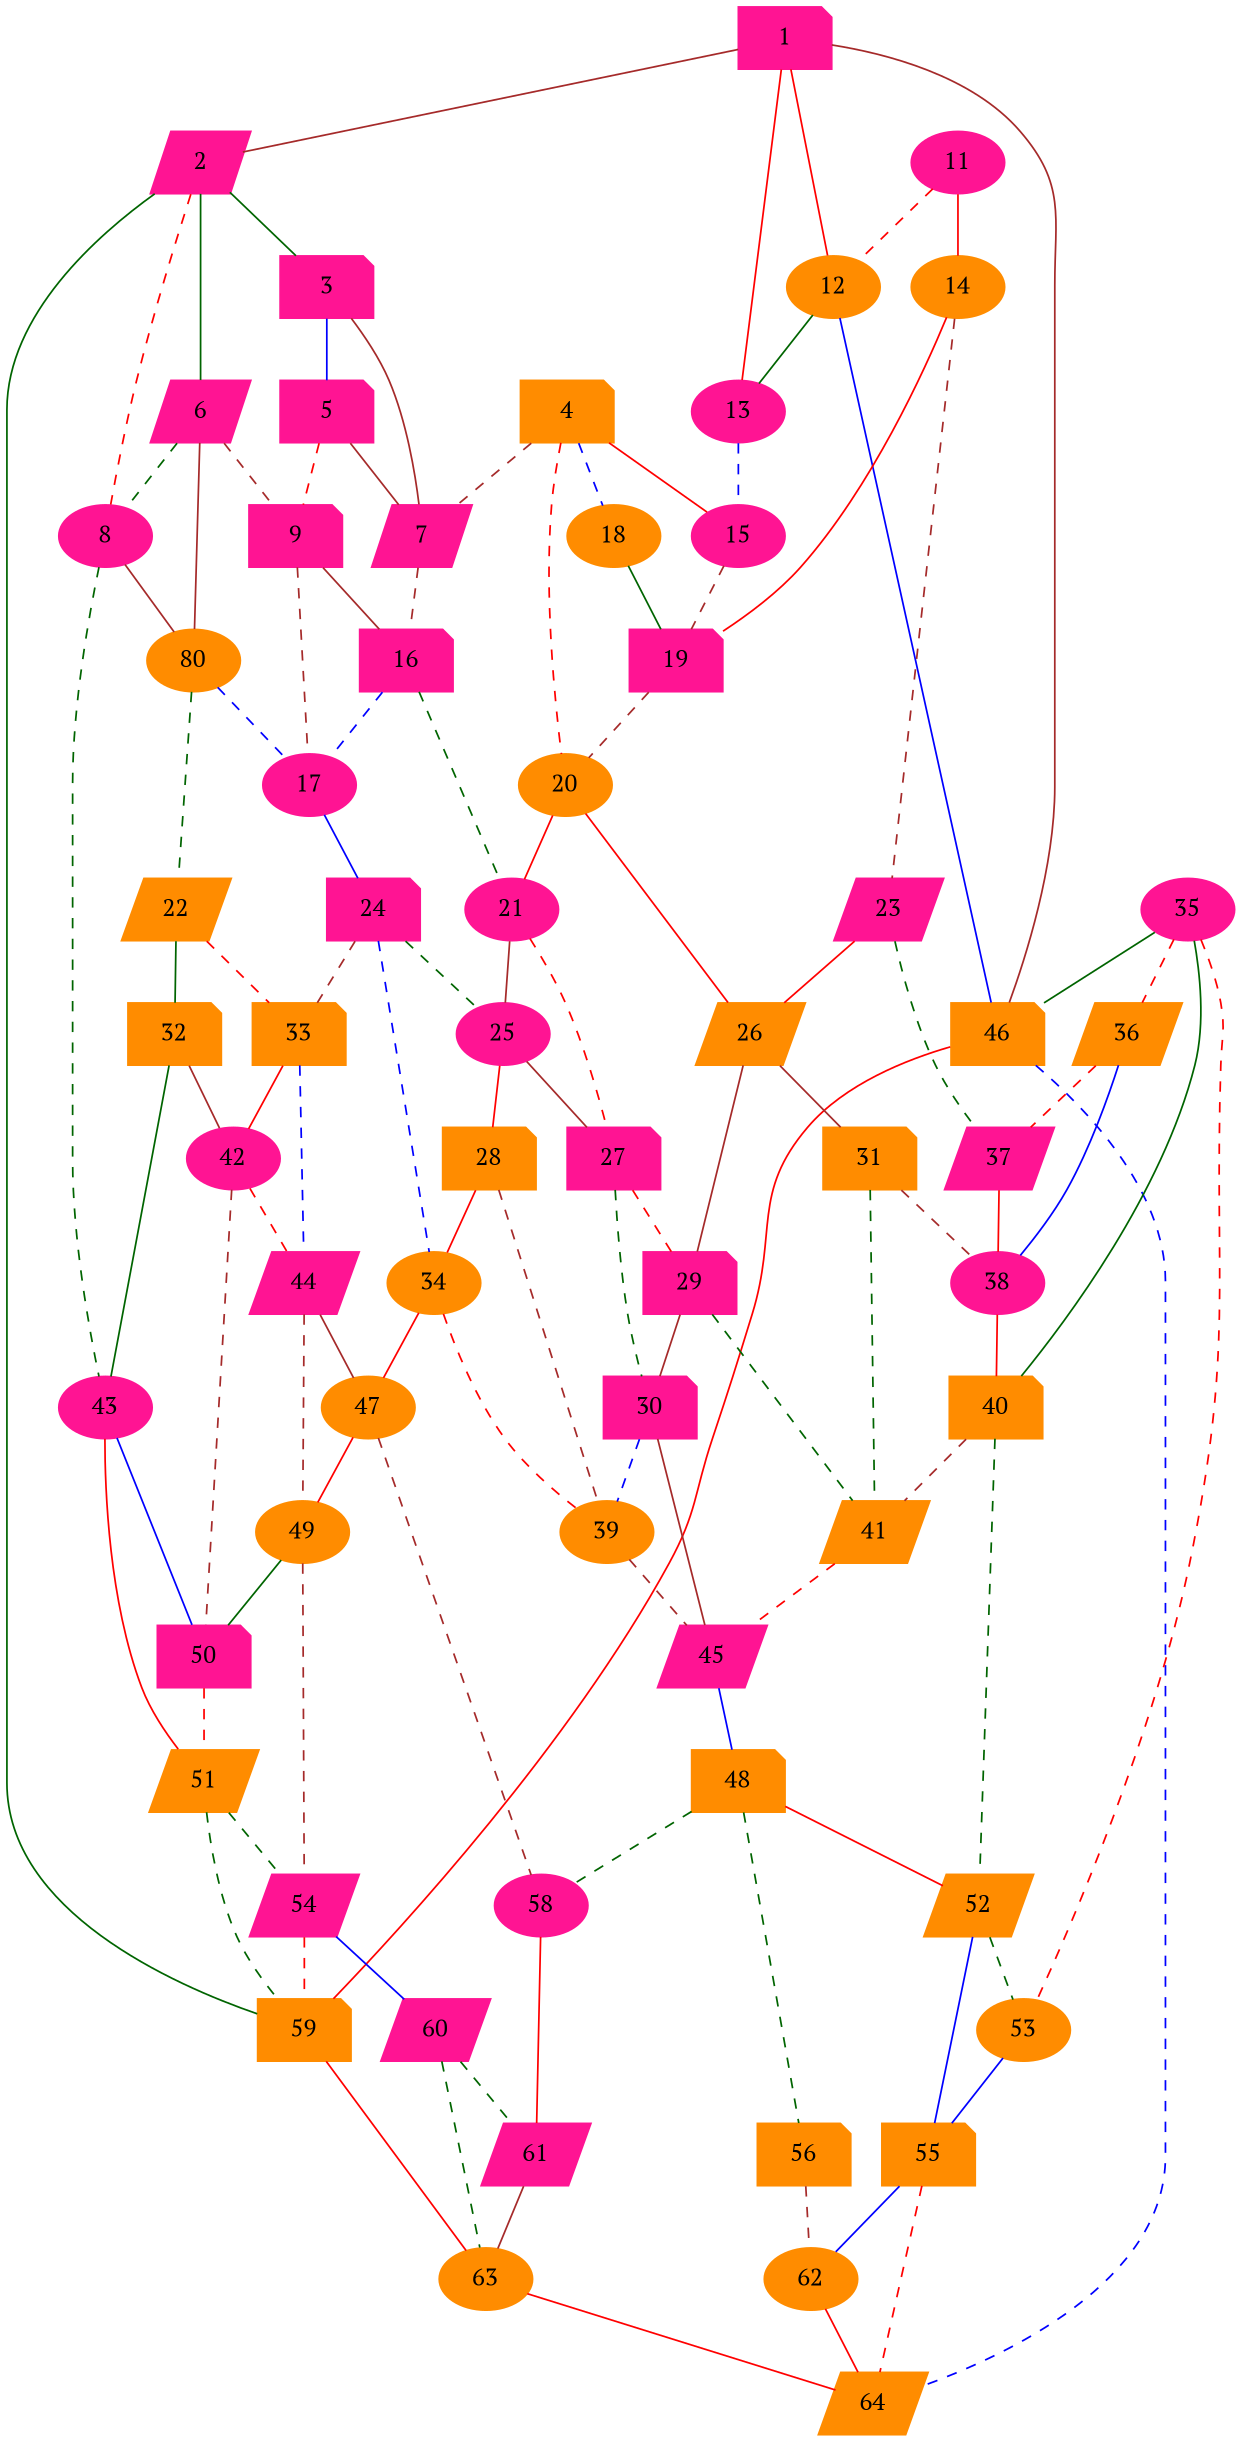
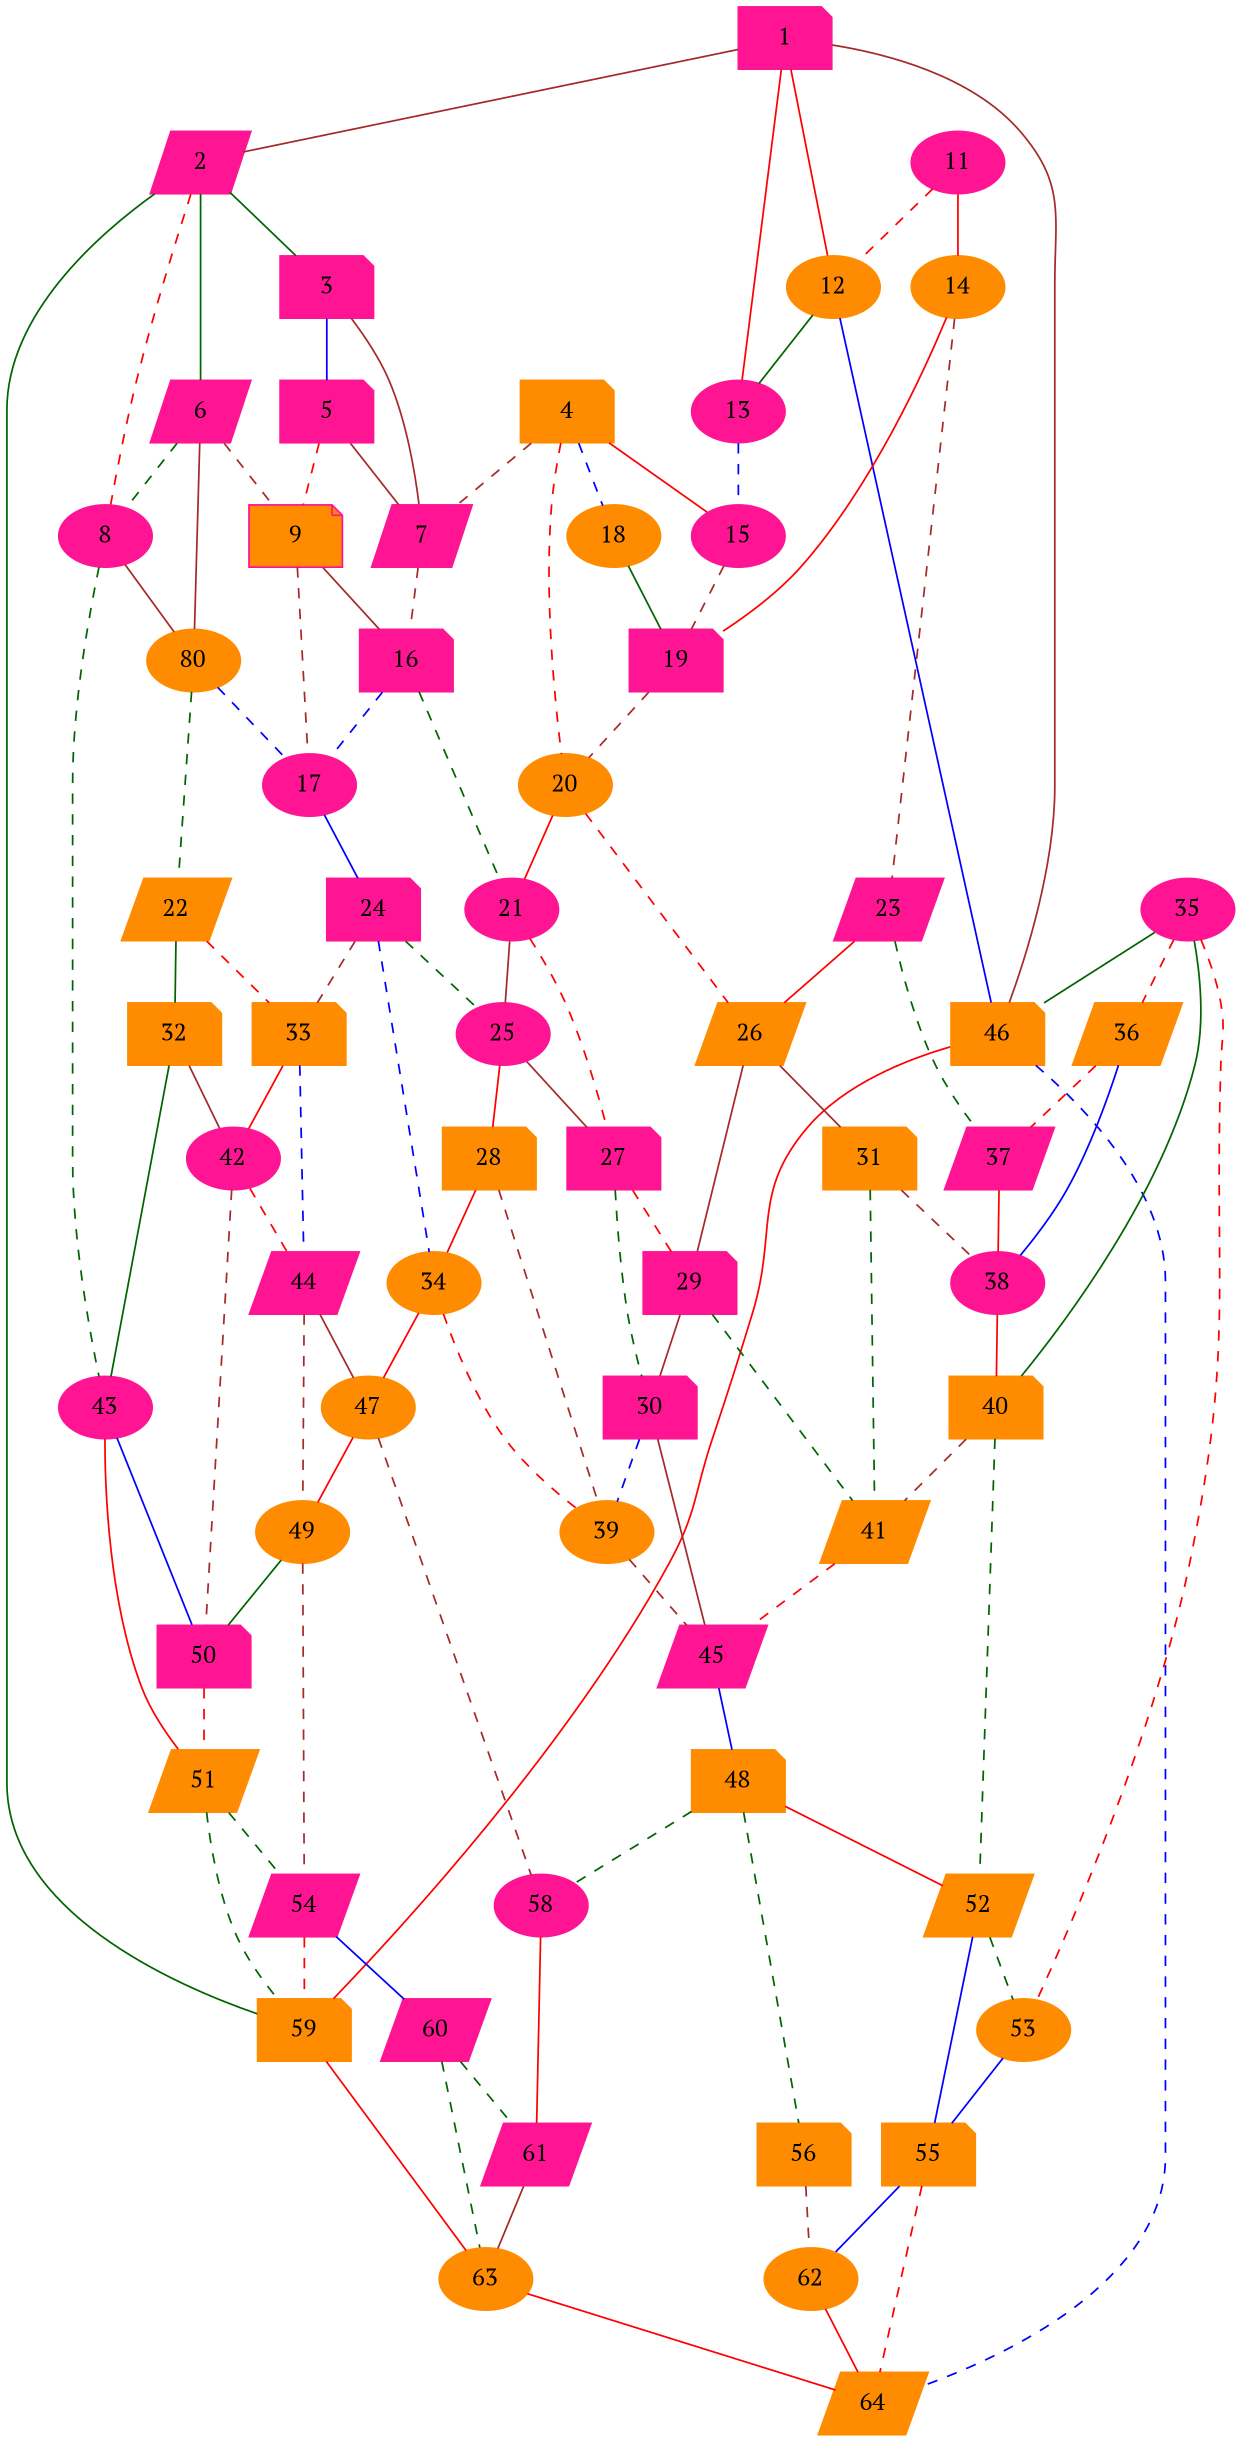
(296, 536) -> (296, 536)
(657, 908) -> (657, 908)
